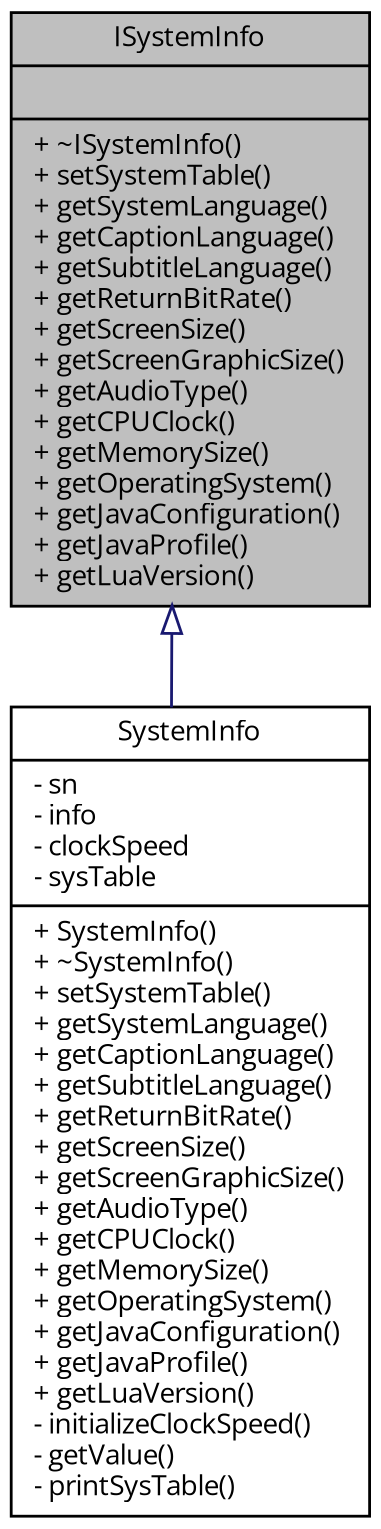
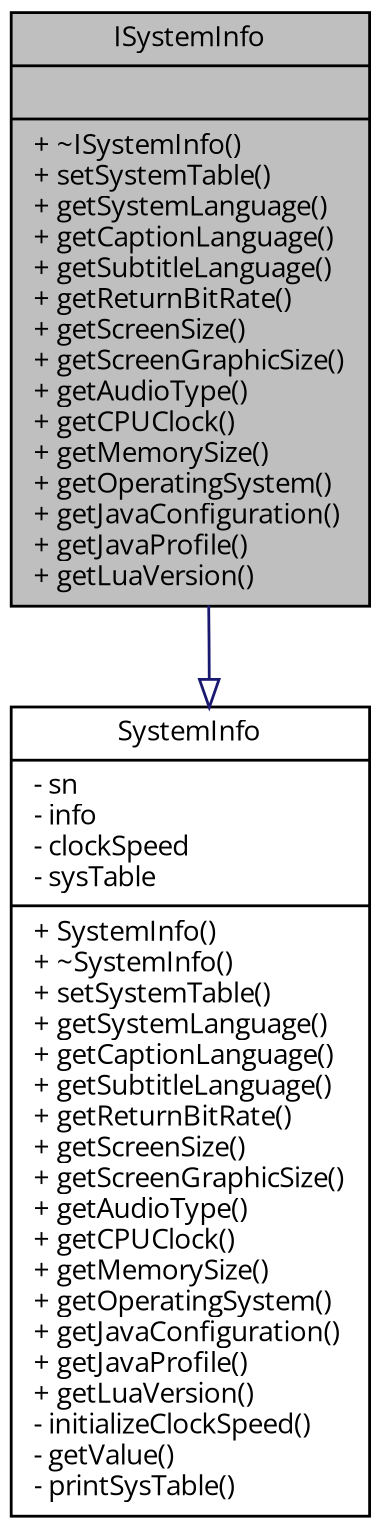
(172, 671) -> (209, 642)
